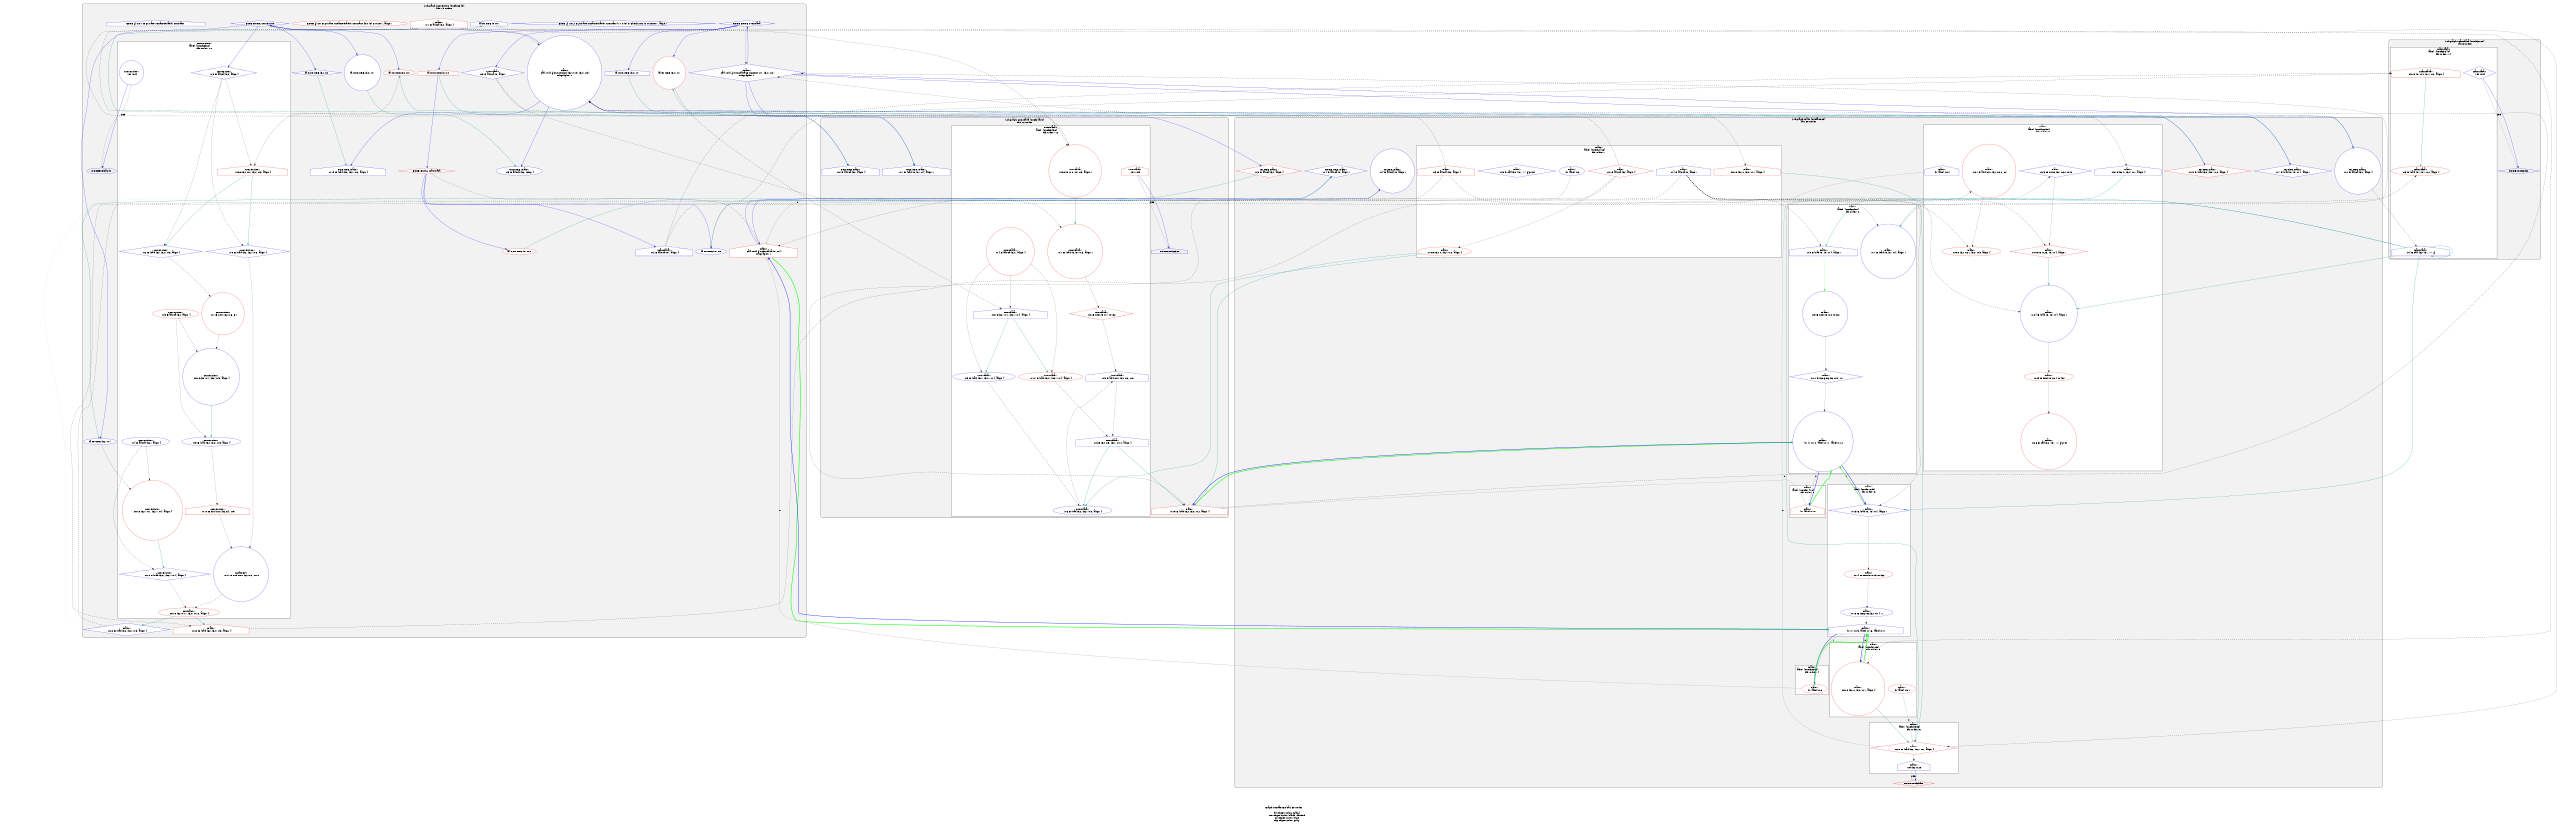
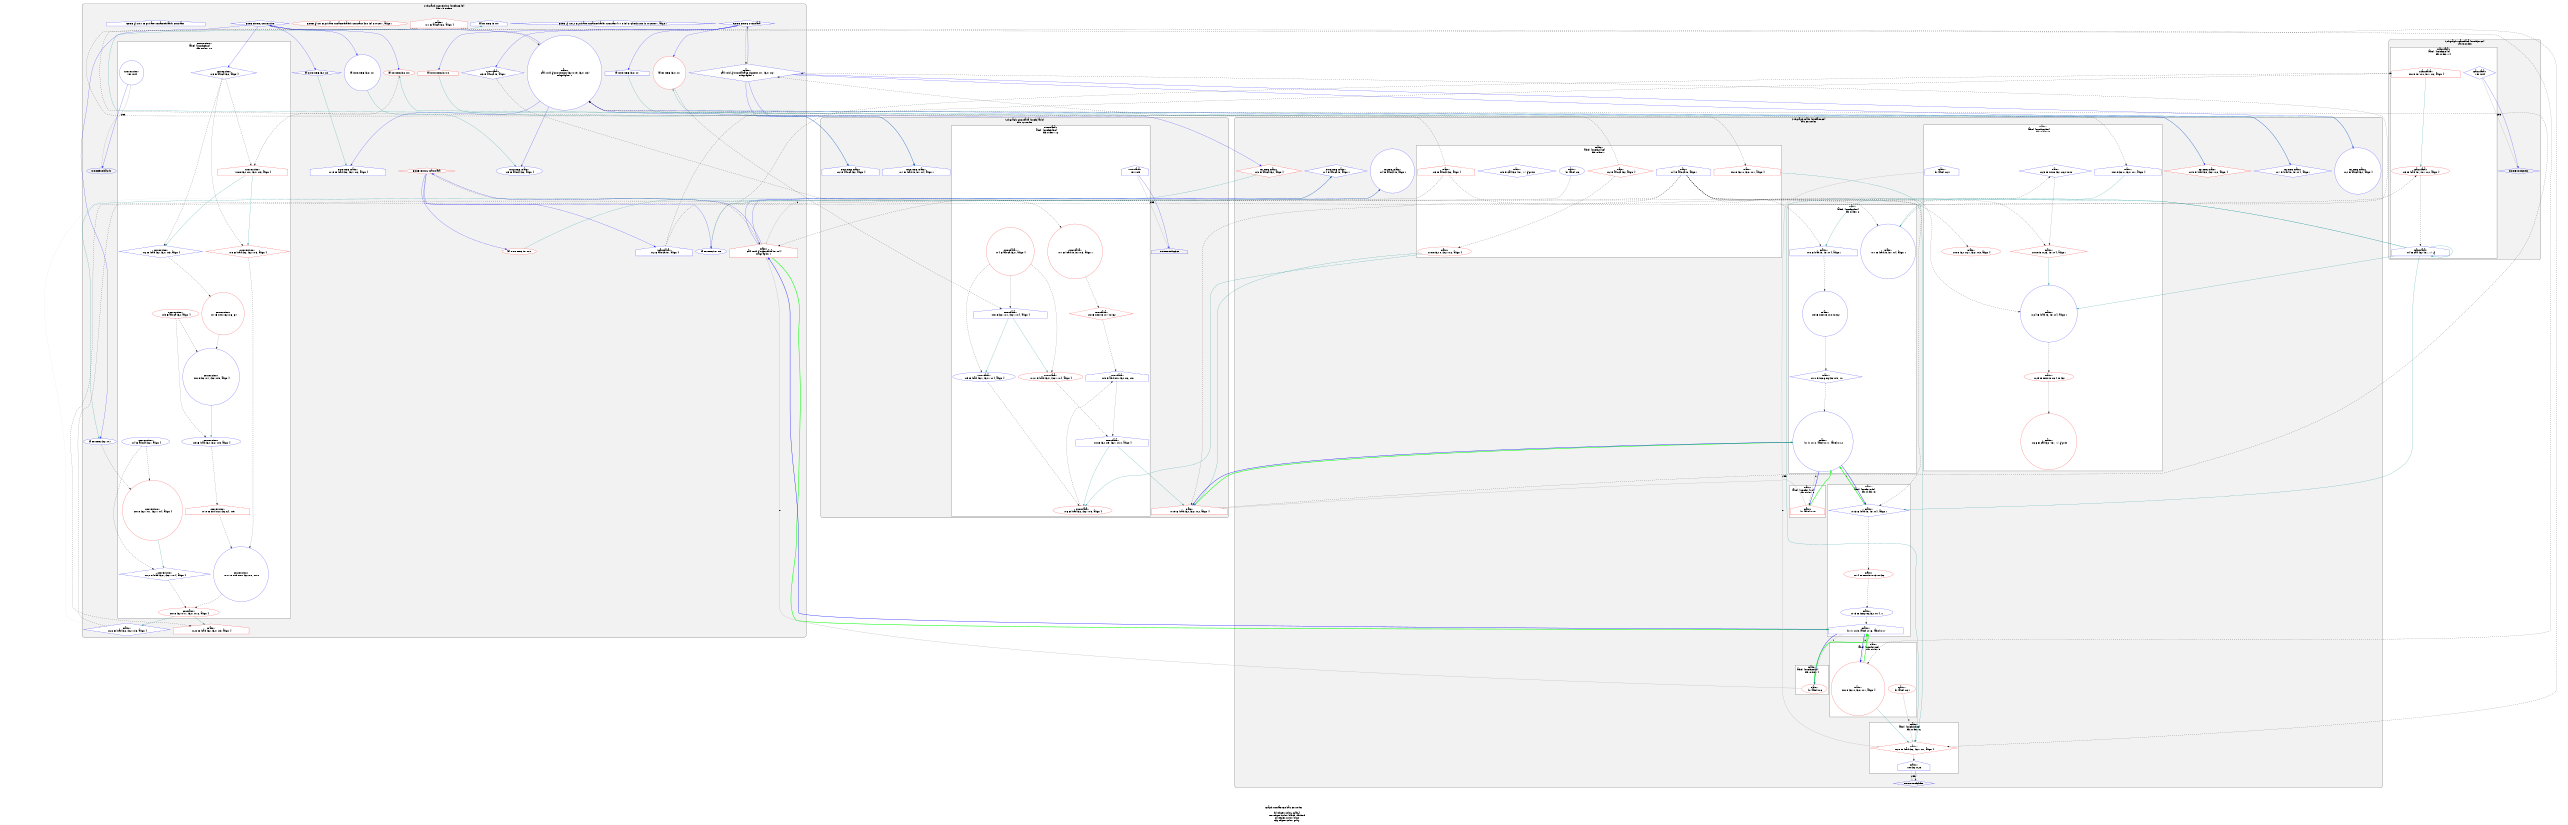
(433, 121) -> (605, 199)
(519, 171) -> (519, 171)
(1075, 171) -> none
(1135, 171) -> (1135, 171)
(1336, 171) -> (1336, 171)
(1989, 171) -> none
(2394, 217) -> (2420, 210)
(248, 251) -> (248, 251)
(1824, 273) -> (1824, 273)
(981, 285) -> (1312, 210)
(1785, 476) -> (1785, 476)
(1853, 486) -> (1853, 486)
(1083, 510) -> (1083, 510)
(241, 574) -> (241, 574)
(1914, 783) -> (1914, 783)
